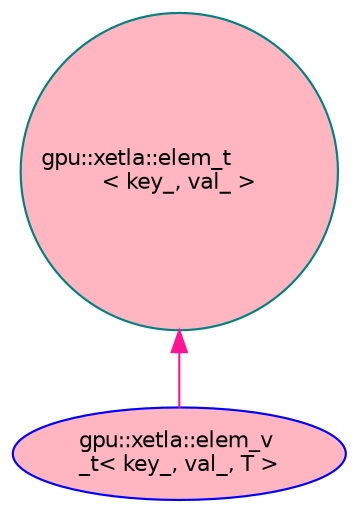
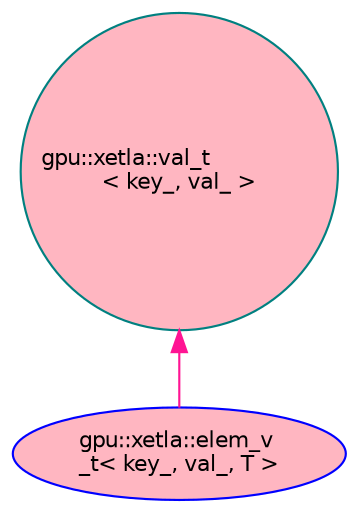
(179, 172) -> (179, 172)
